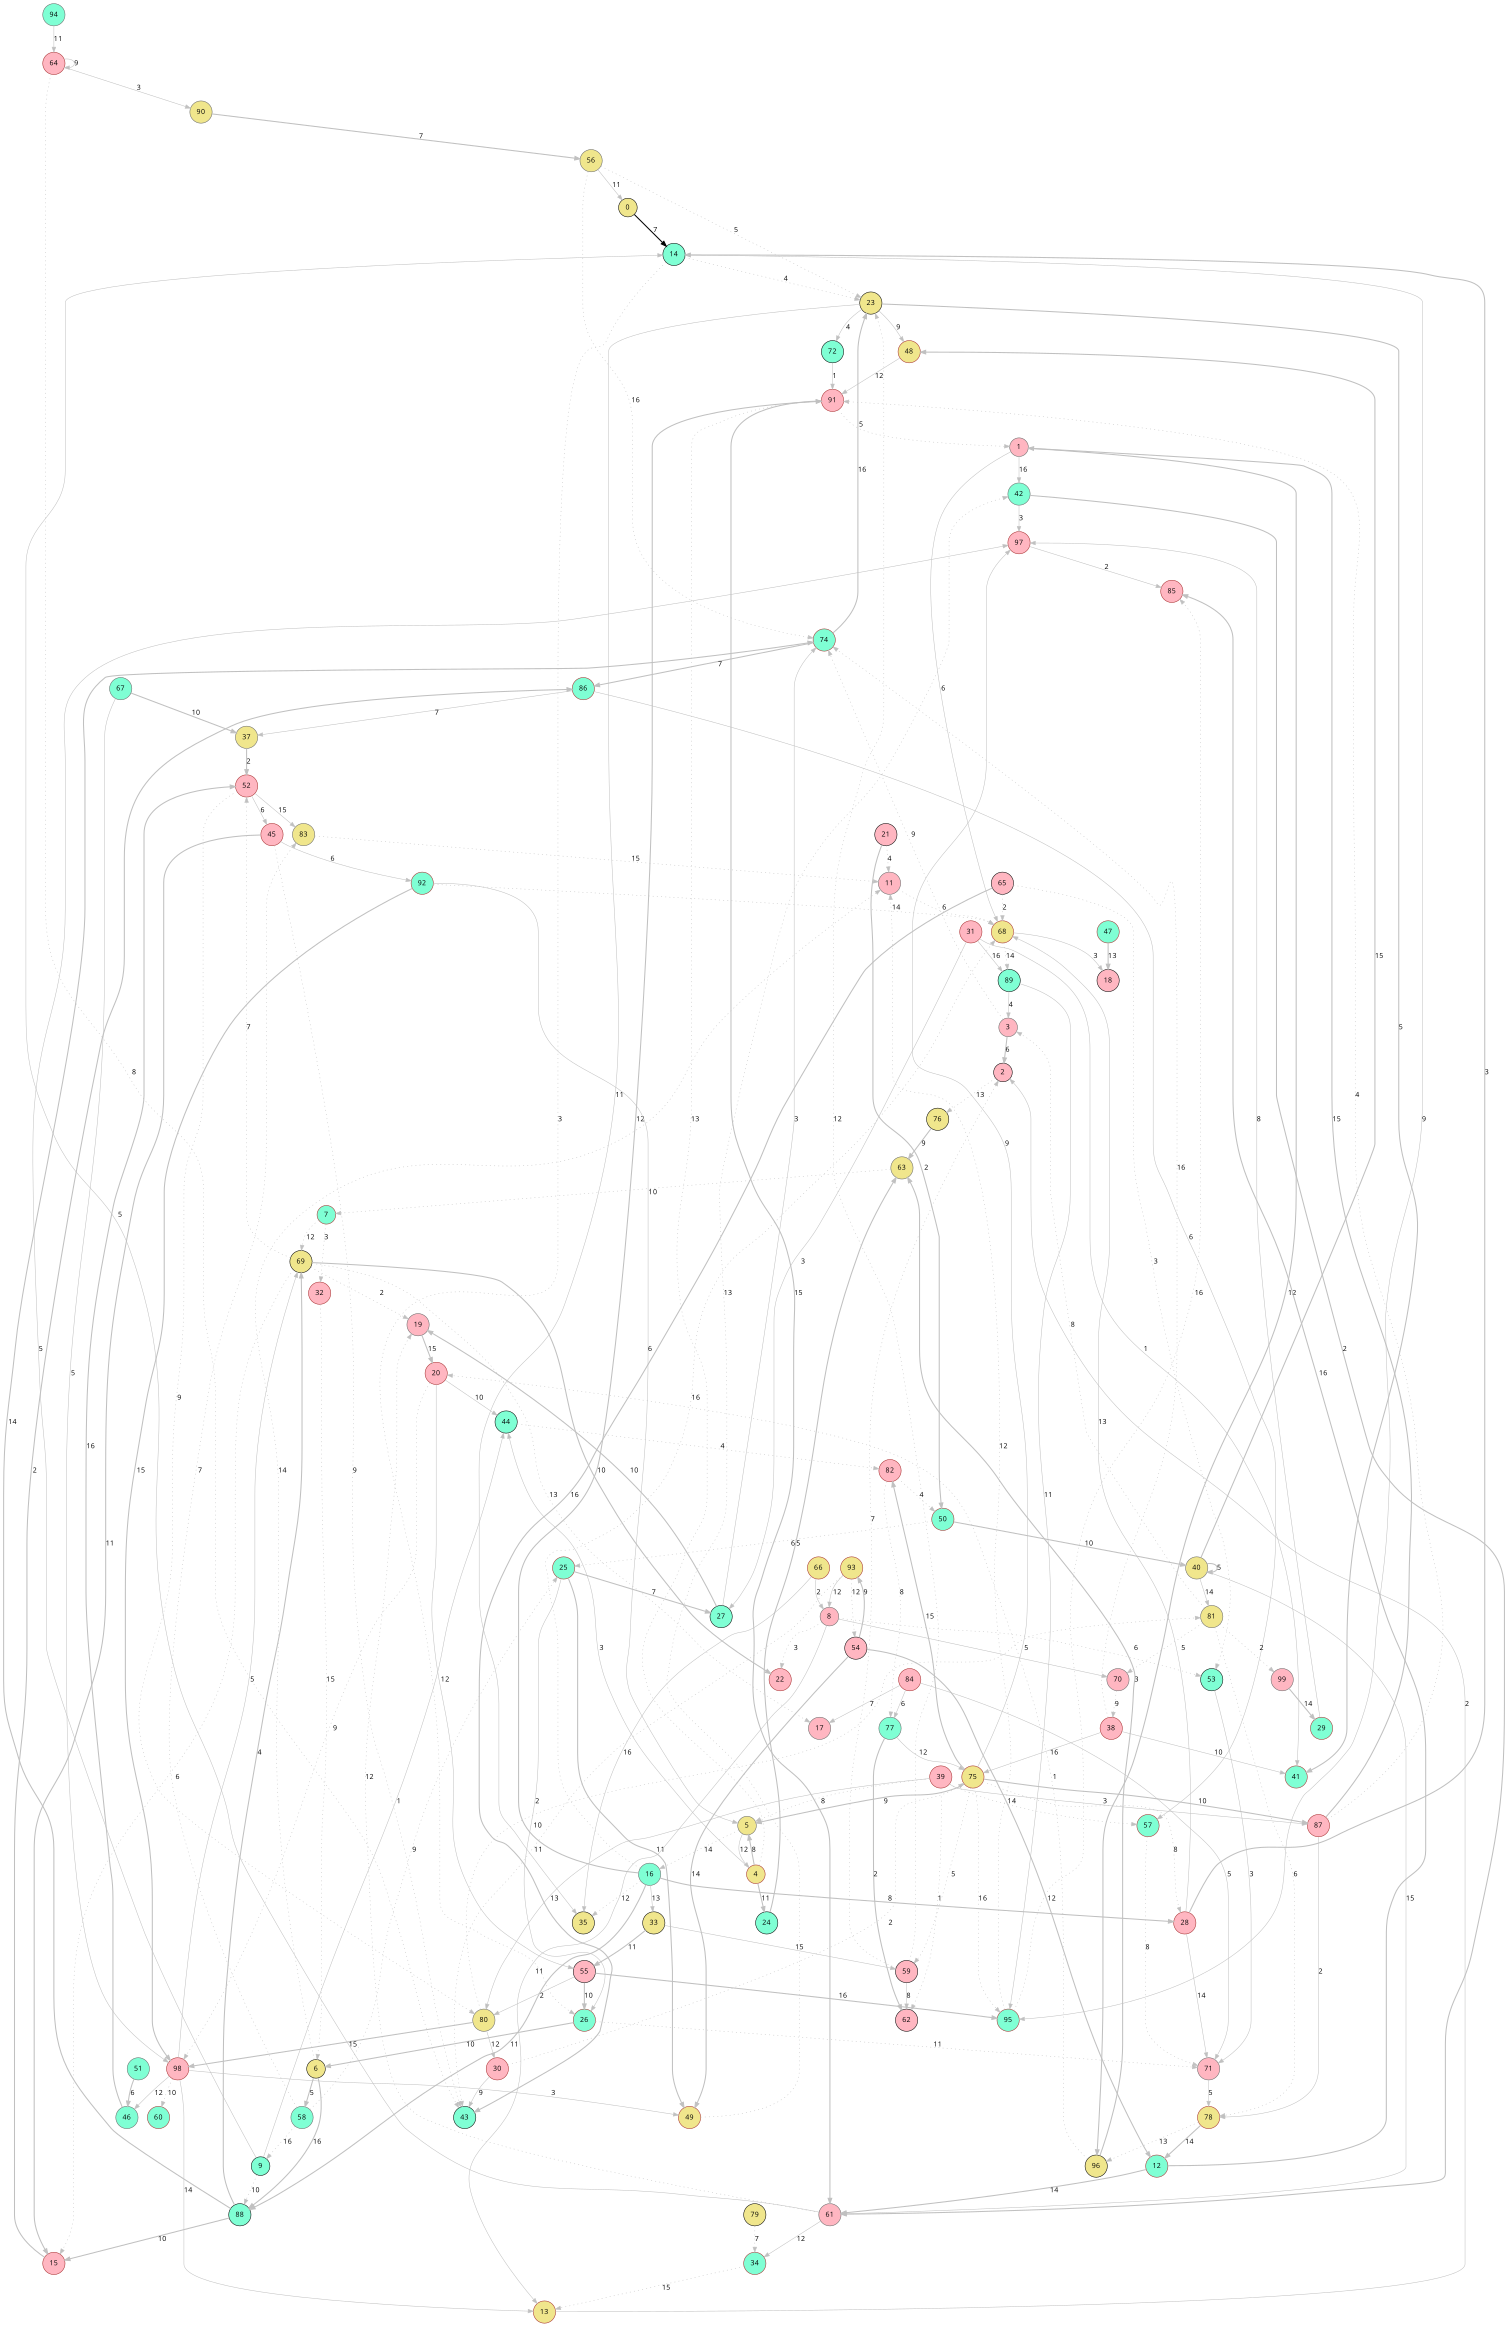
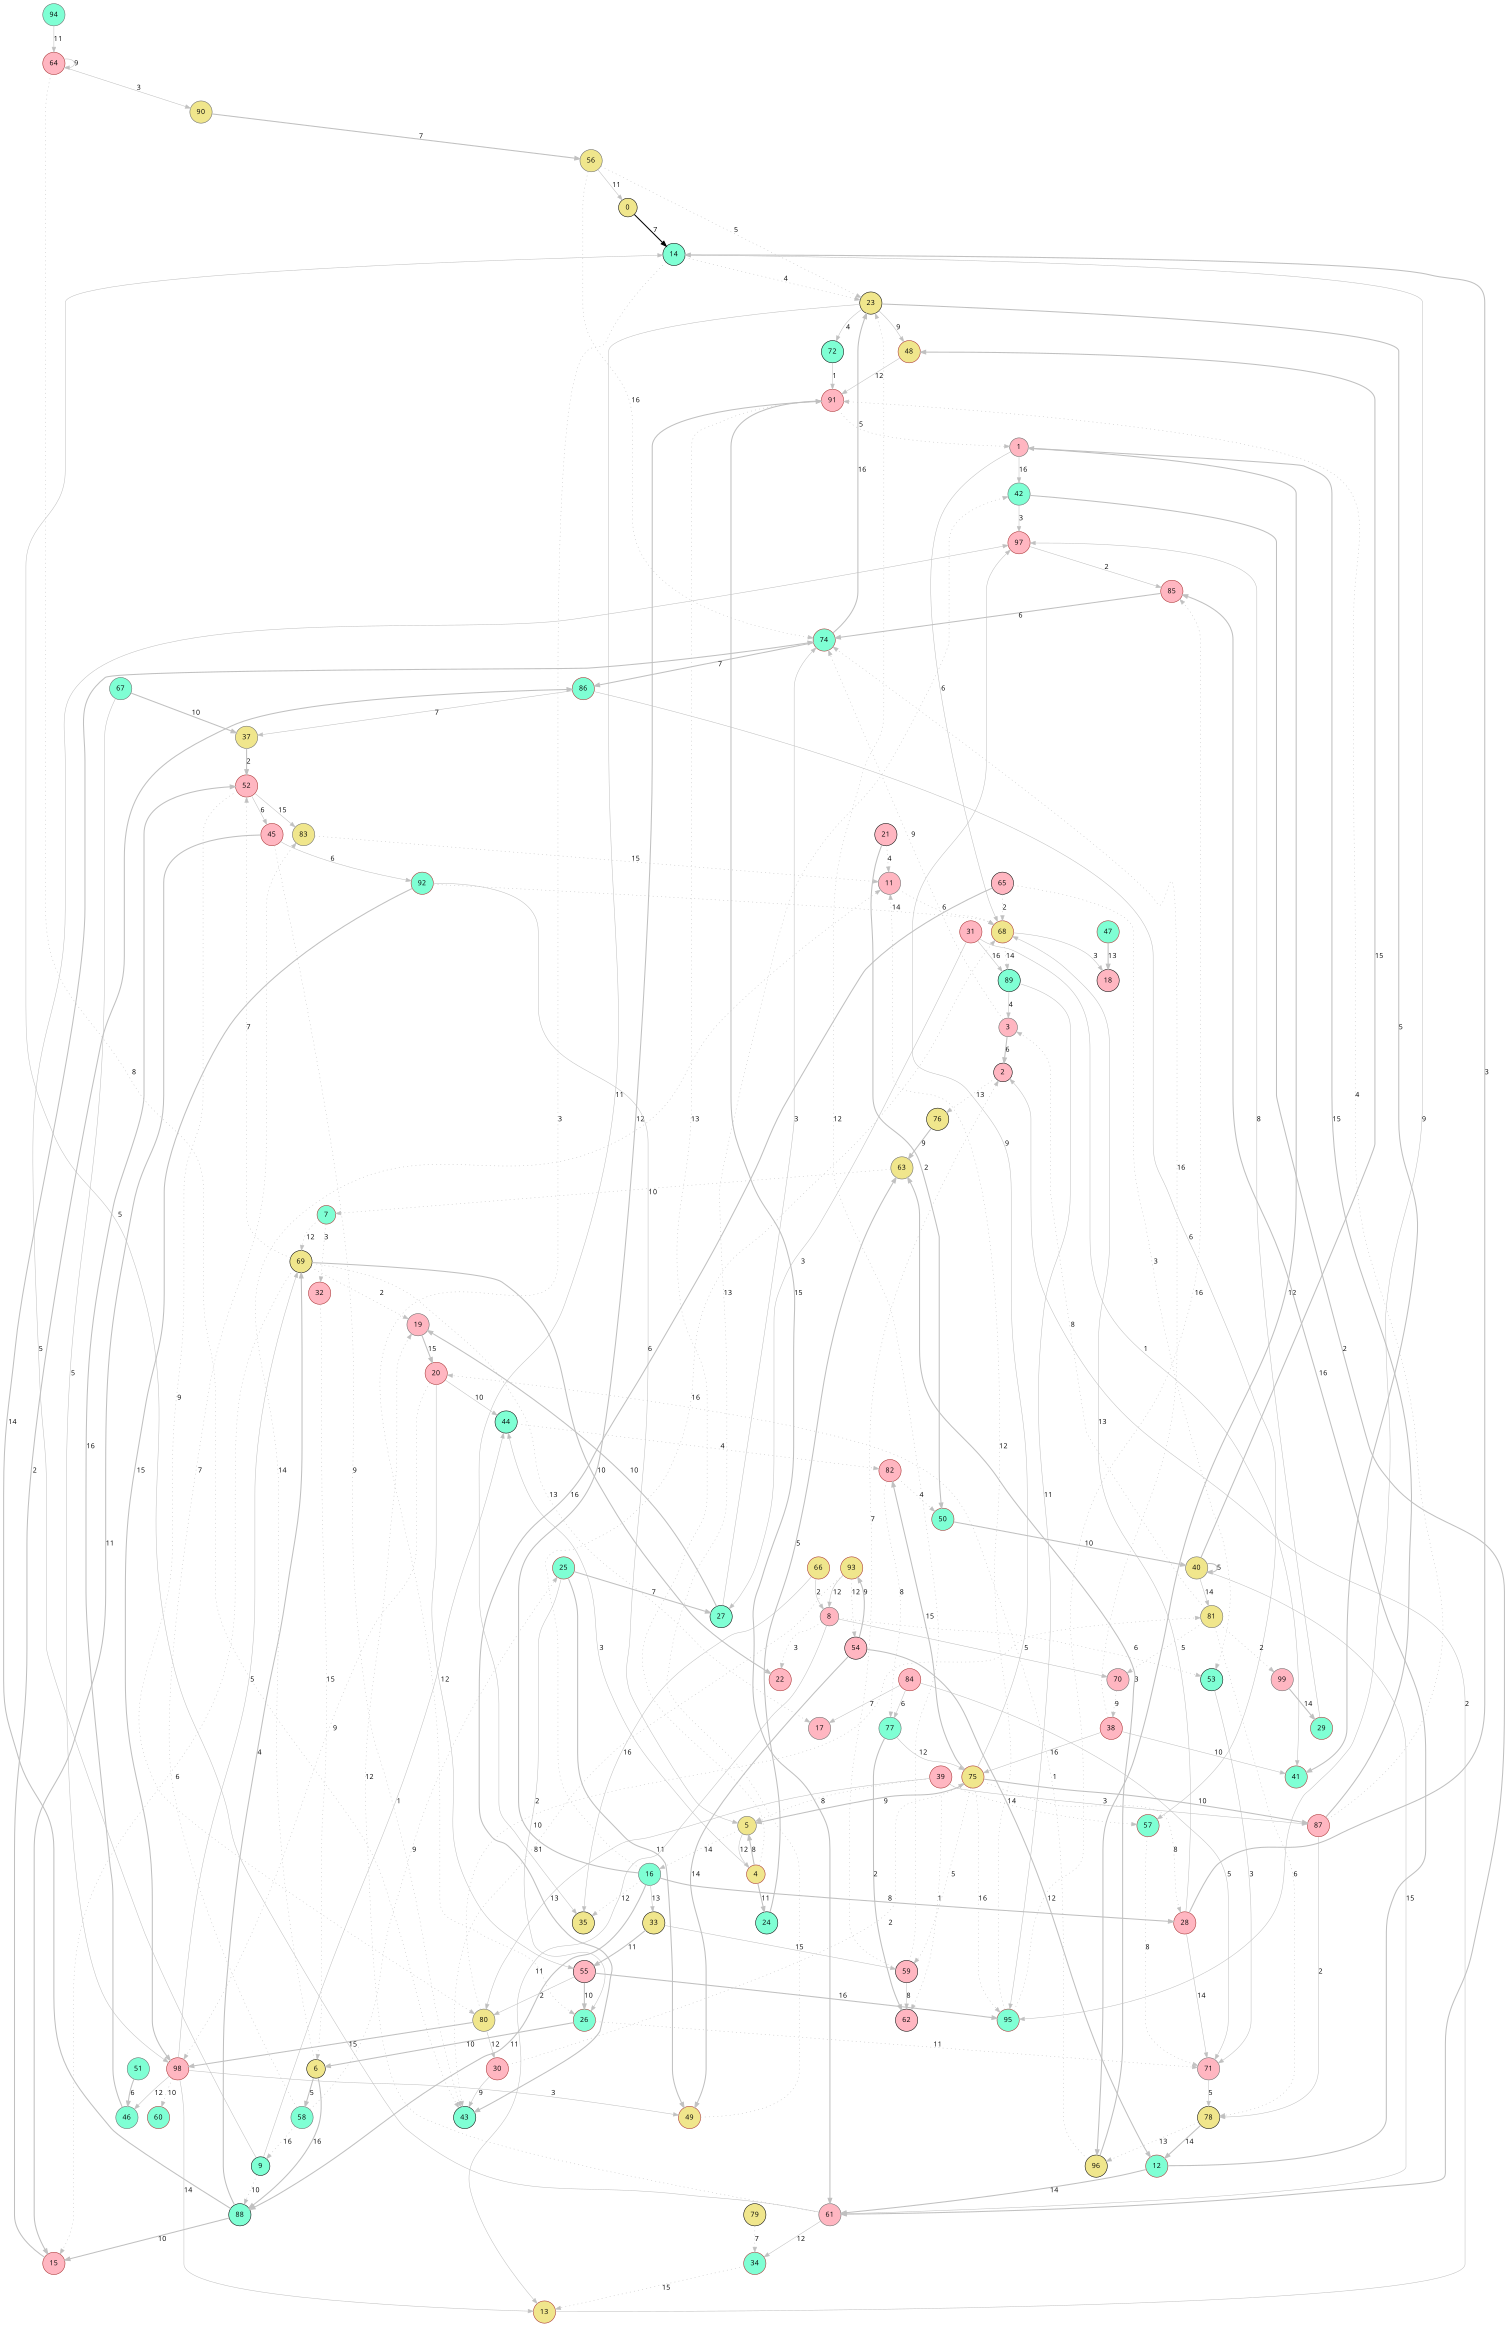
none -> (1001, 615)
(756, 1544) -> none
(539, 1850) -> (539, 1850)
(1209, 2117) -> (1209, 2117)
